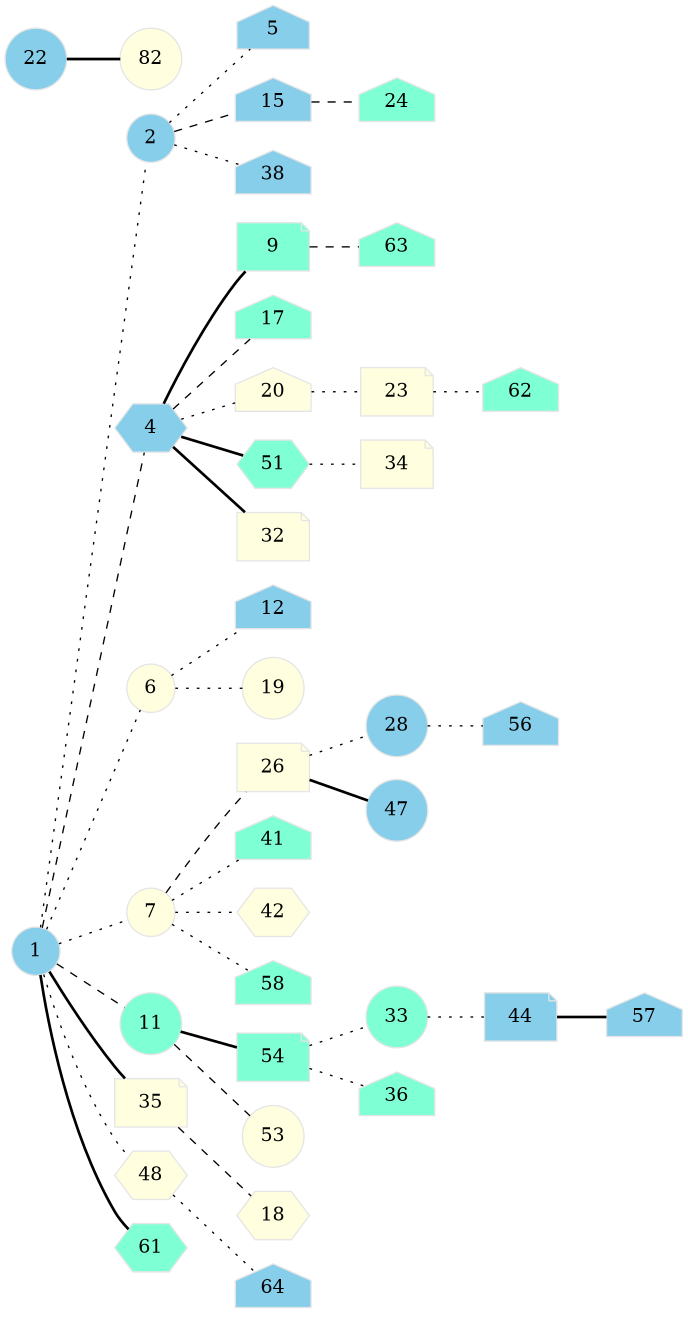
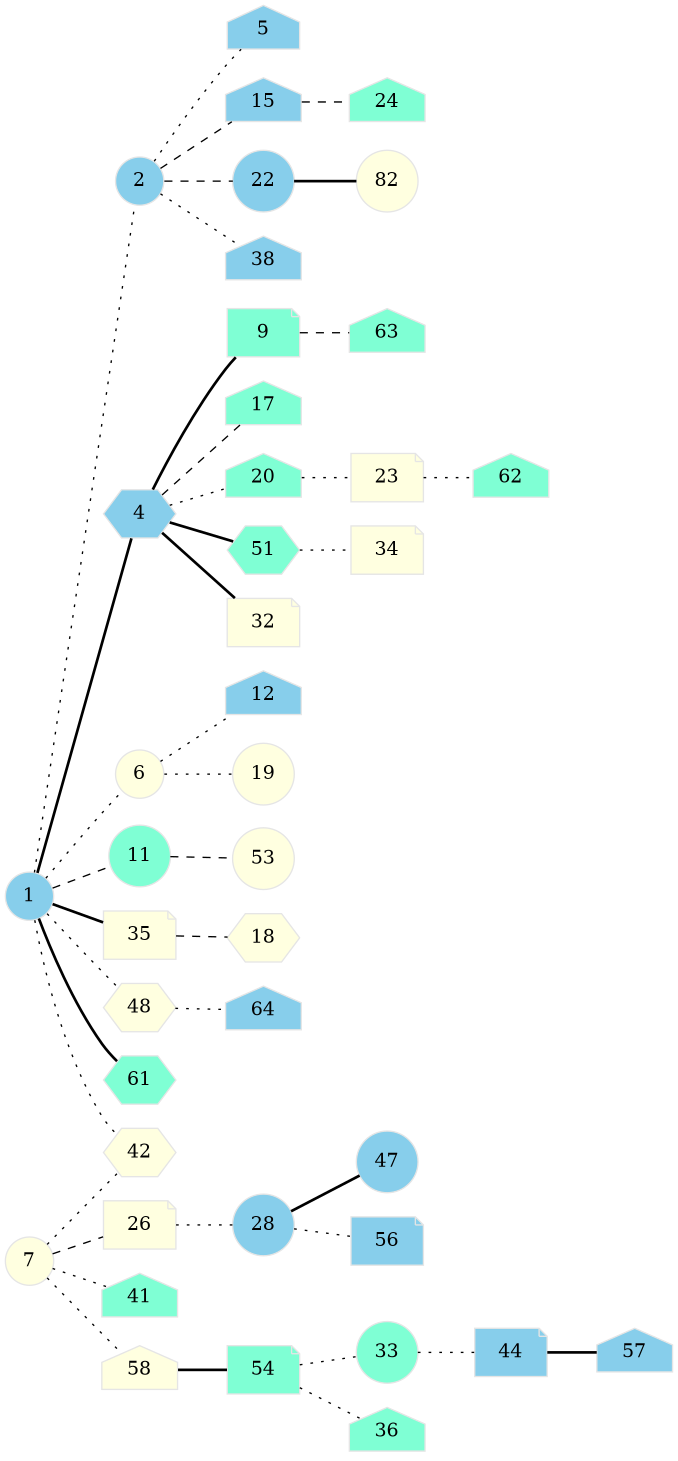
none -> (199, 181)
(273, 392) -> (263, 478)
(93, 690) -> (84, 706)
(521, 726) -> (387, 1241)
(339, 790) -> (325, 1193)
(93, 932) -> (64, 1032)
(273, 985) -> (140, 1370)
(209, 1040) -> (203, 1370)
